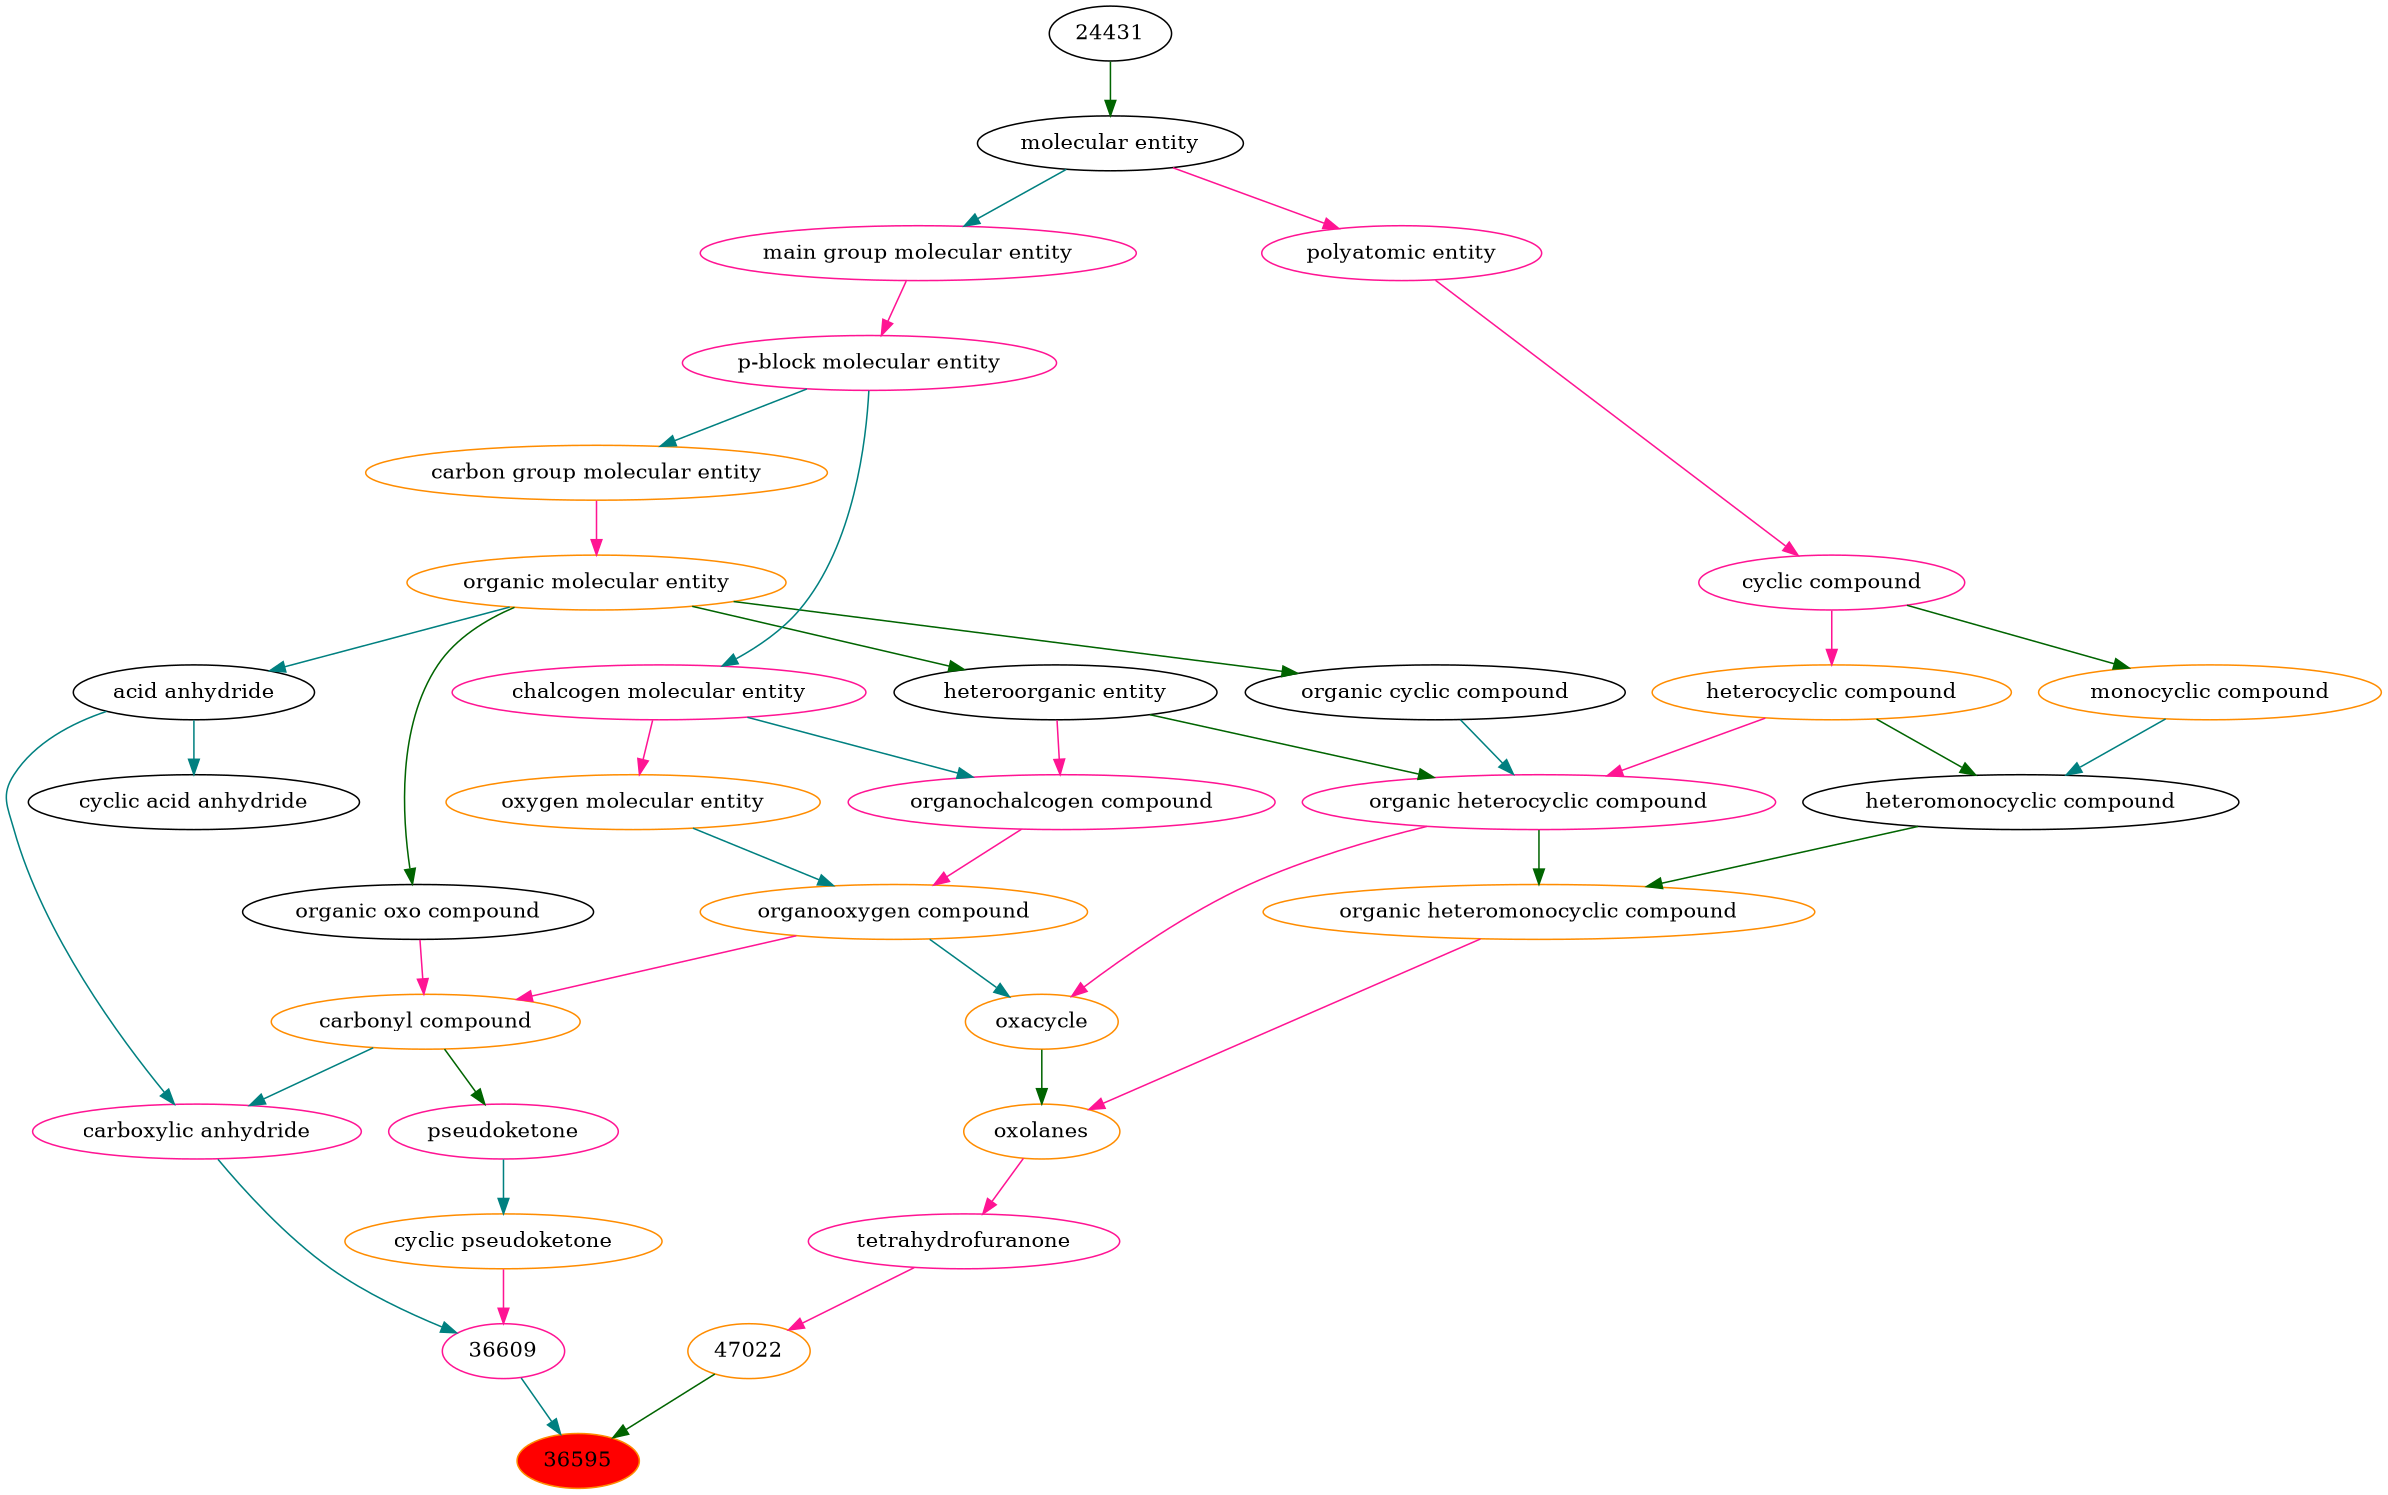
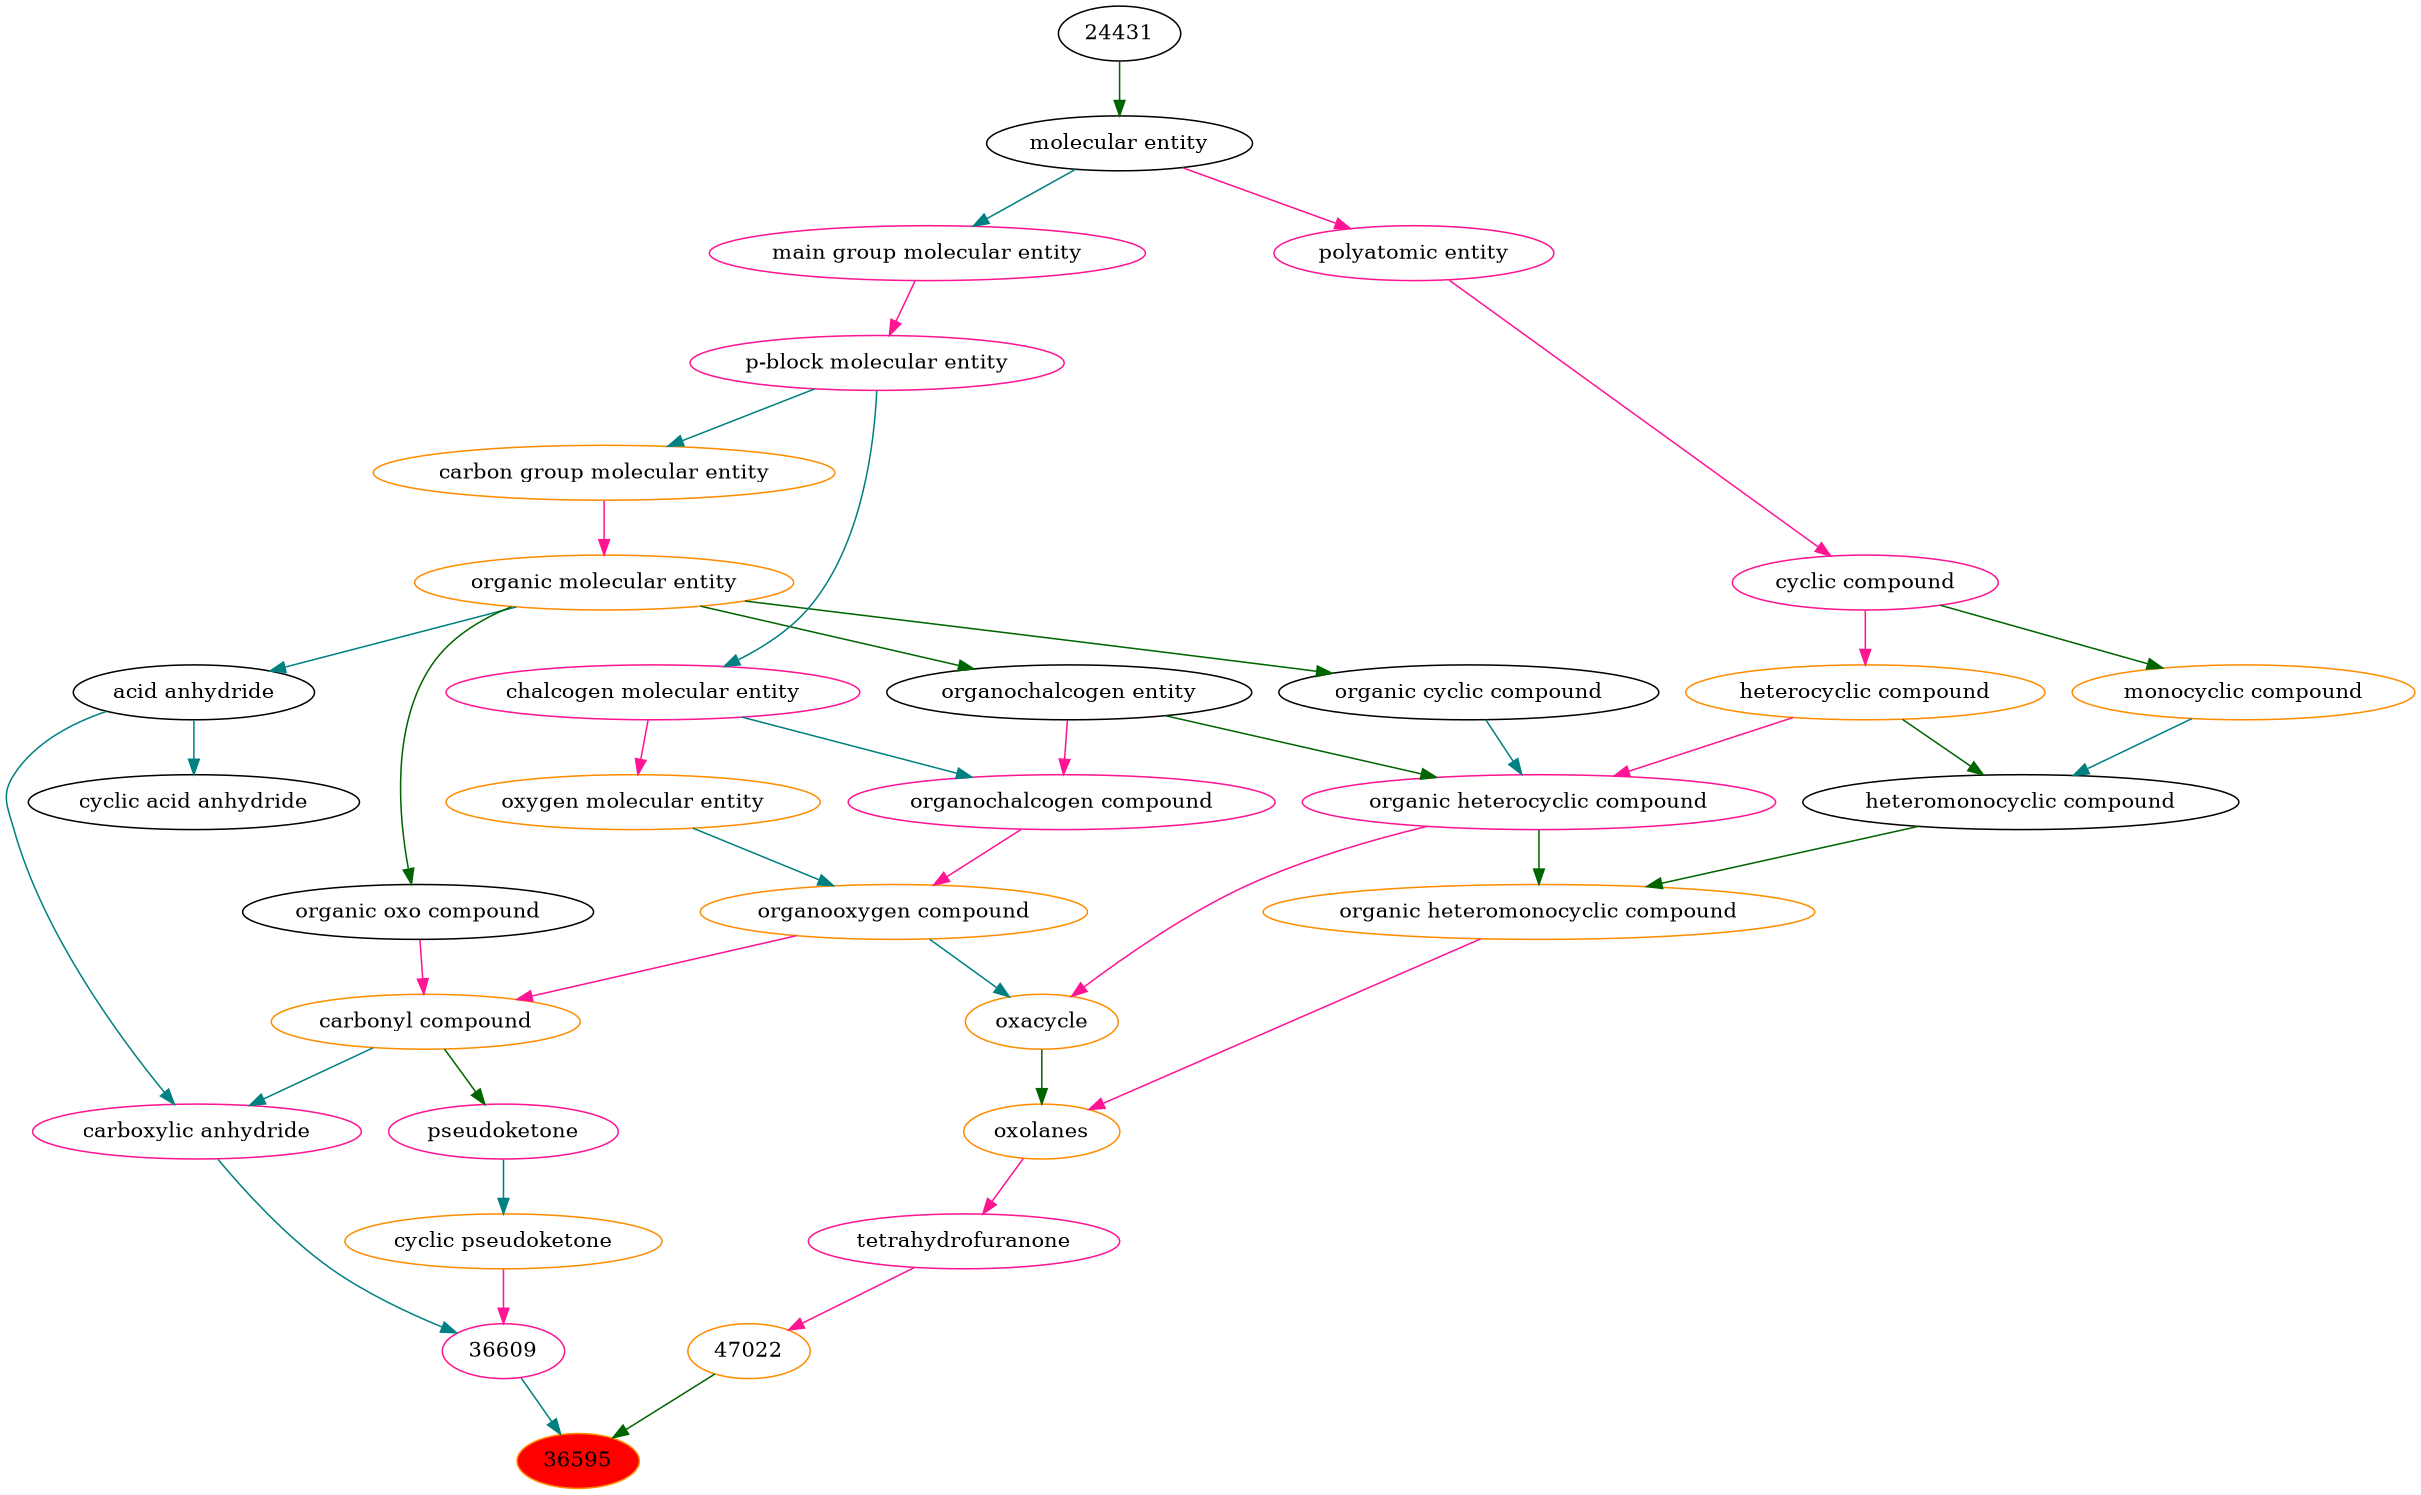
(1056, 692) -> (1069, 692)
